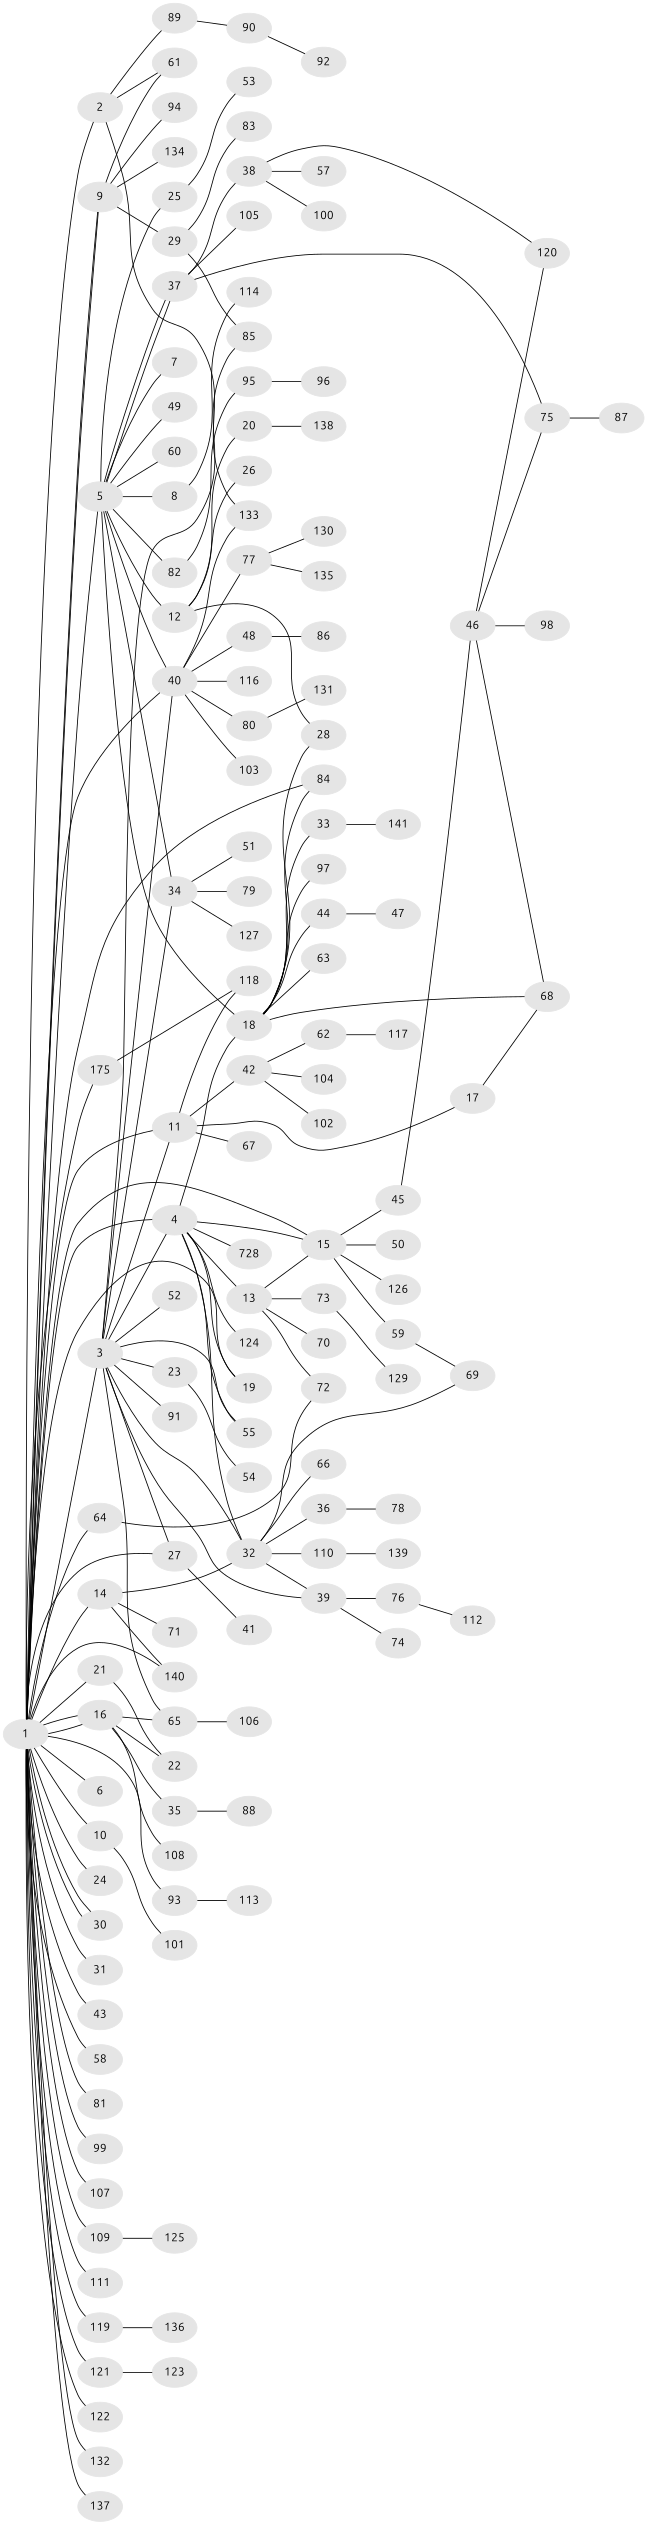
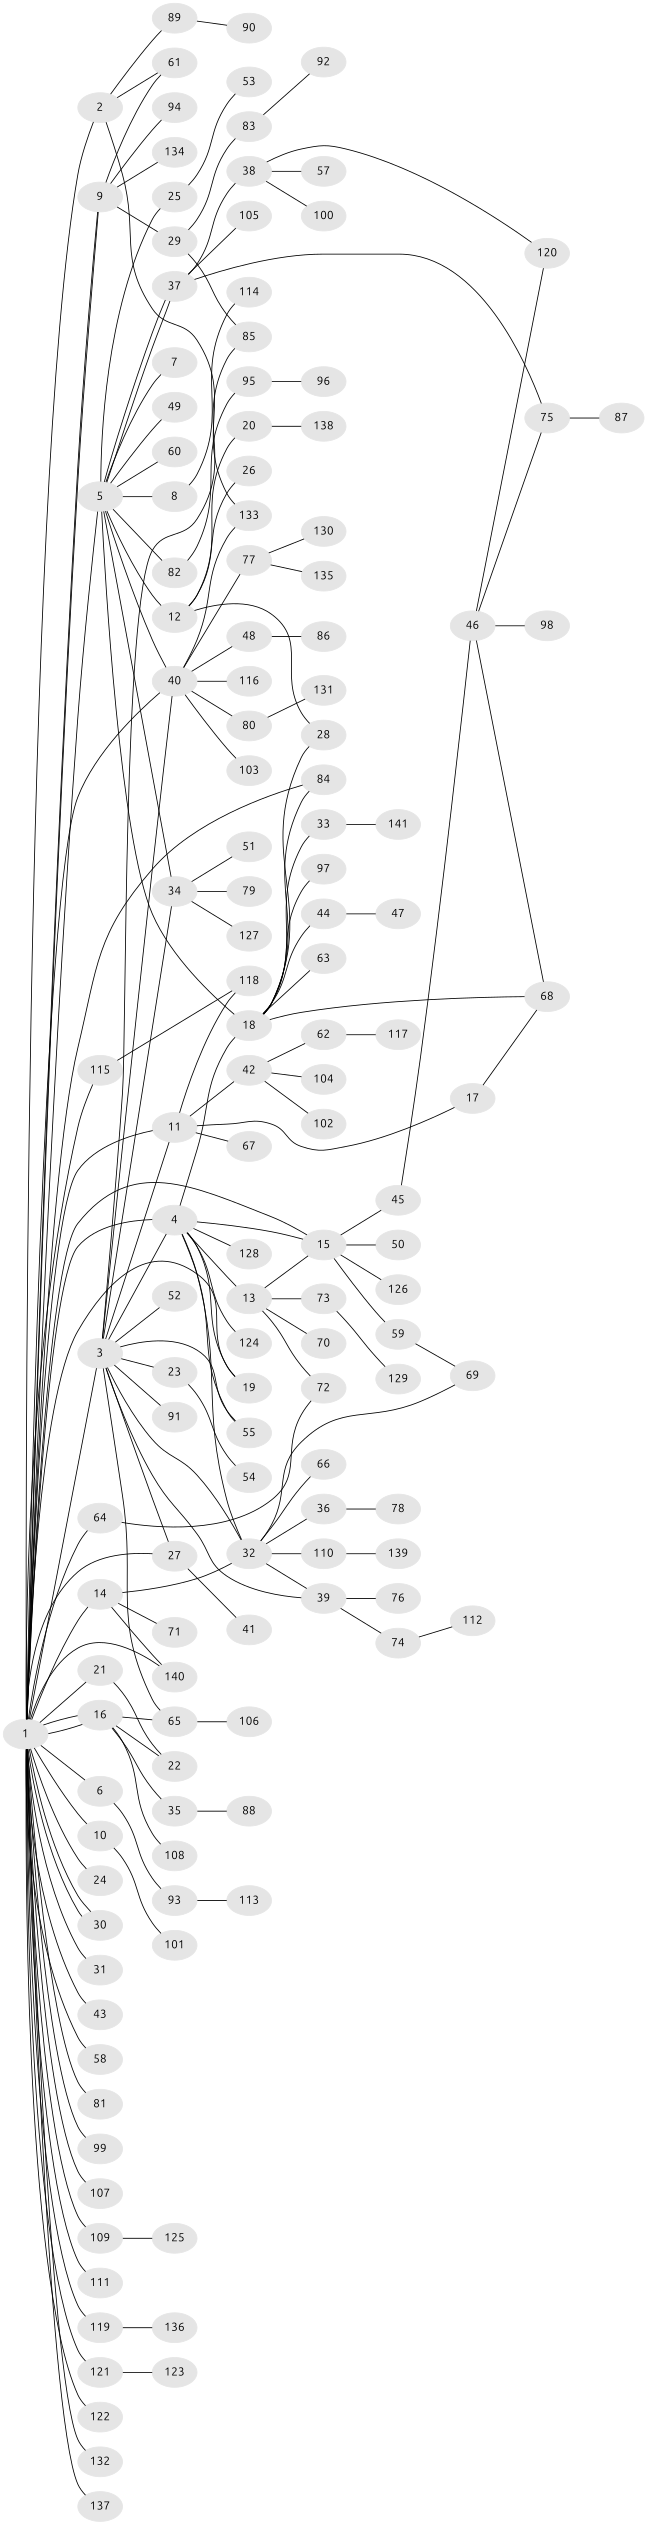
(287, 45) -> (286, 94)
(100, 1070) -> (100, 1070)
(249, 1254) -> (249, 1254)
(436, 1610) -> (436, 1632)
(130, 1779) -> (137, 1846)
